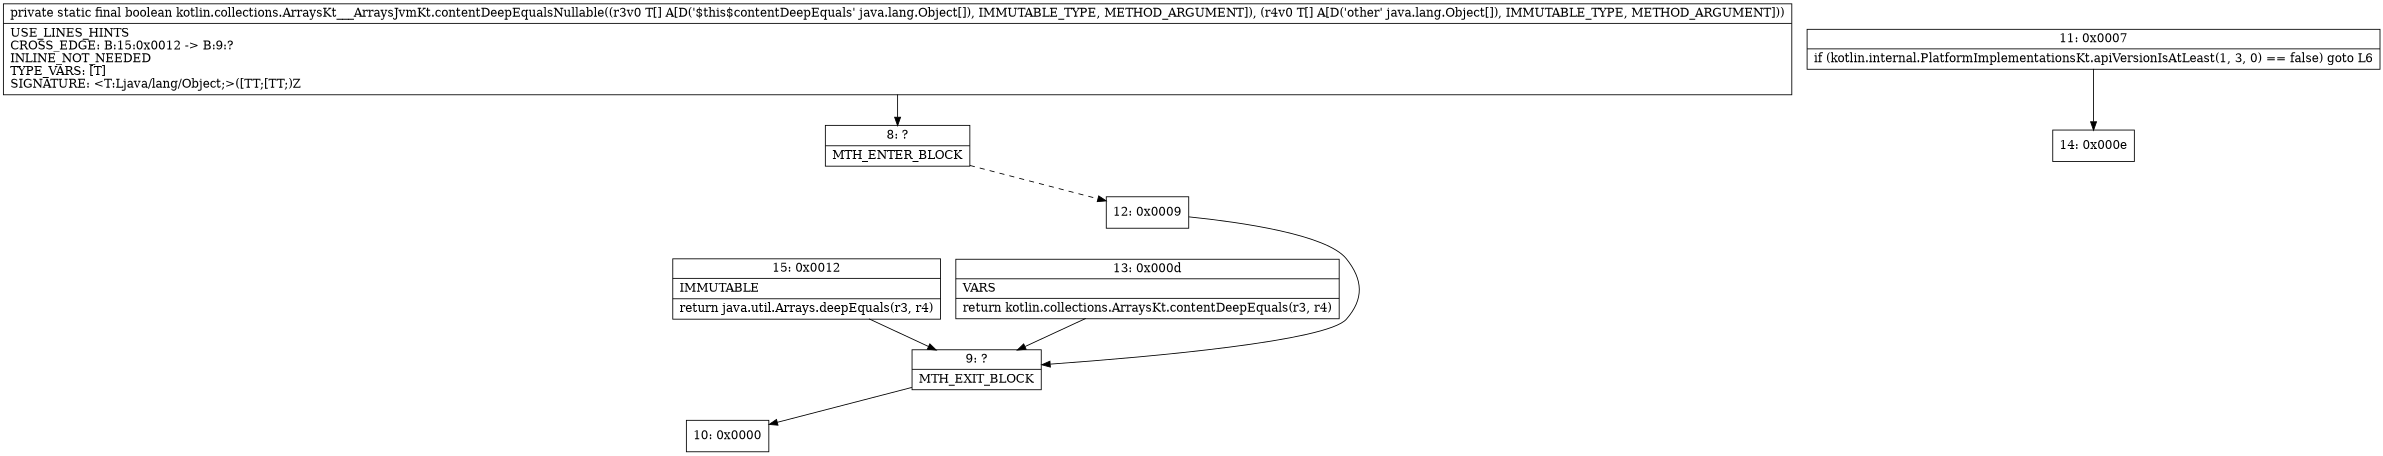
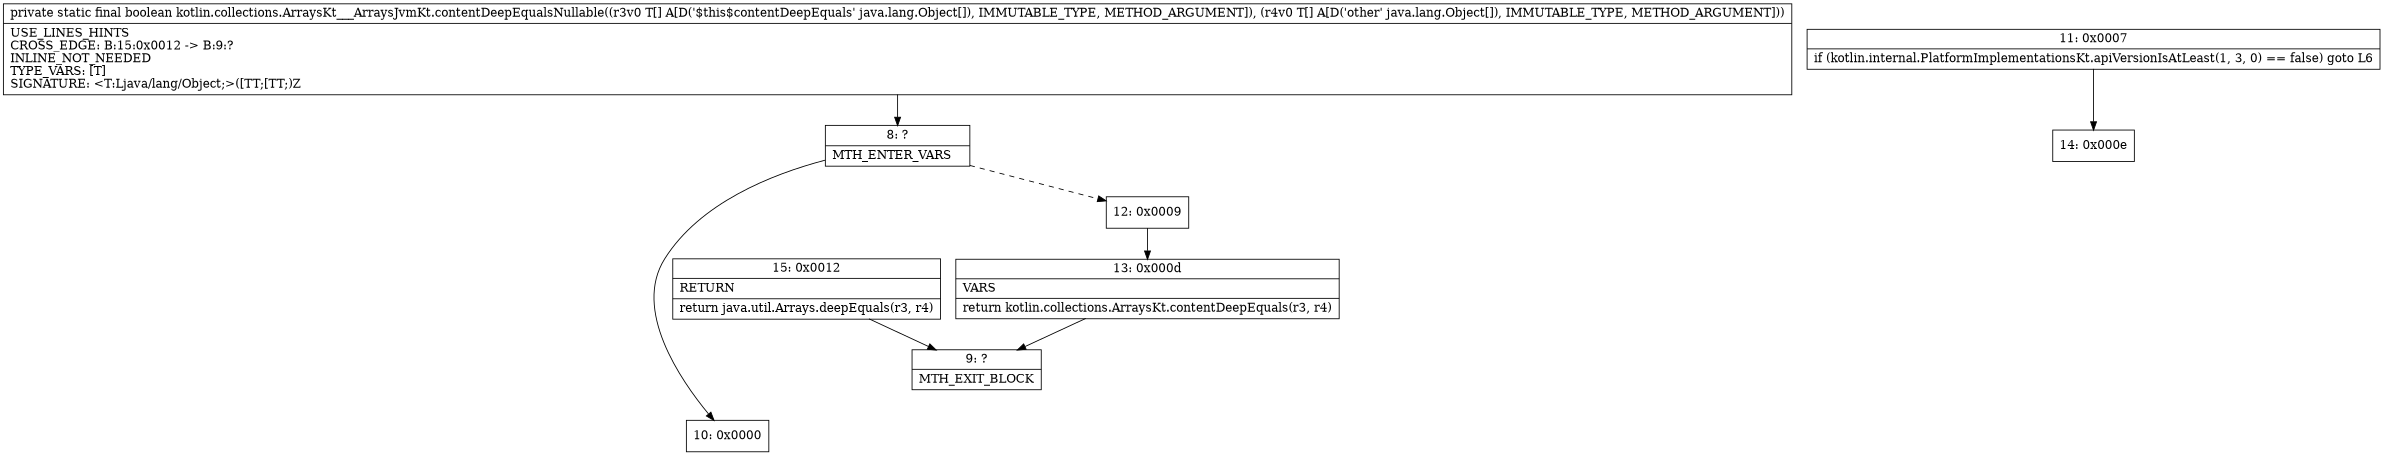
(898, 156) -> (892, 156)
(720, 288) -> (707, 288)
(1315, 332) -> (1148, 239)
(845, 405) -> (671, 250)
